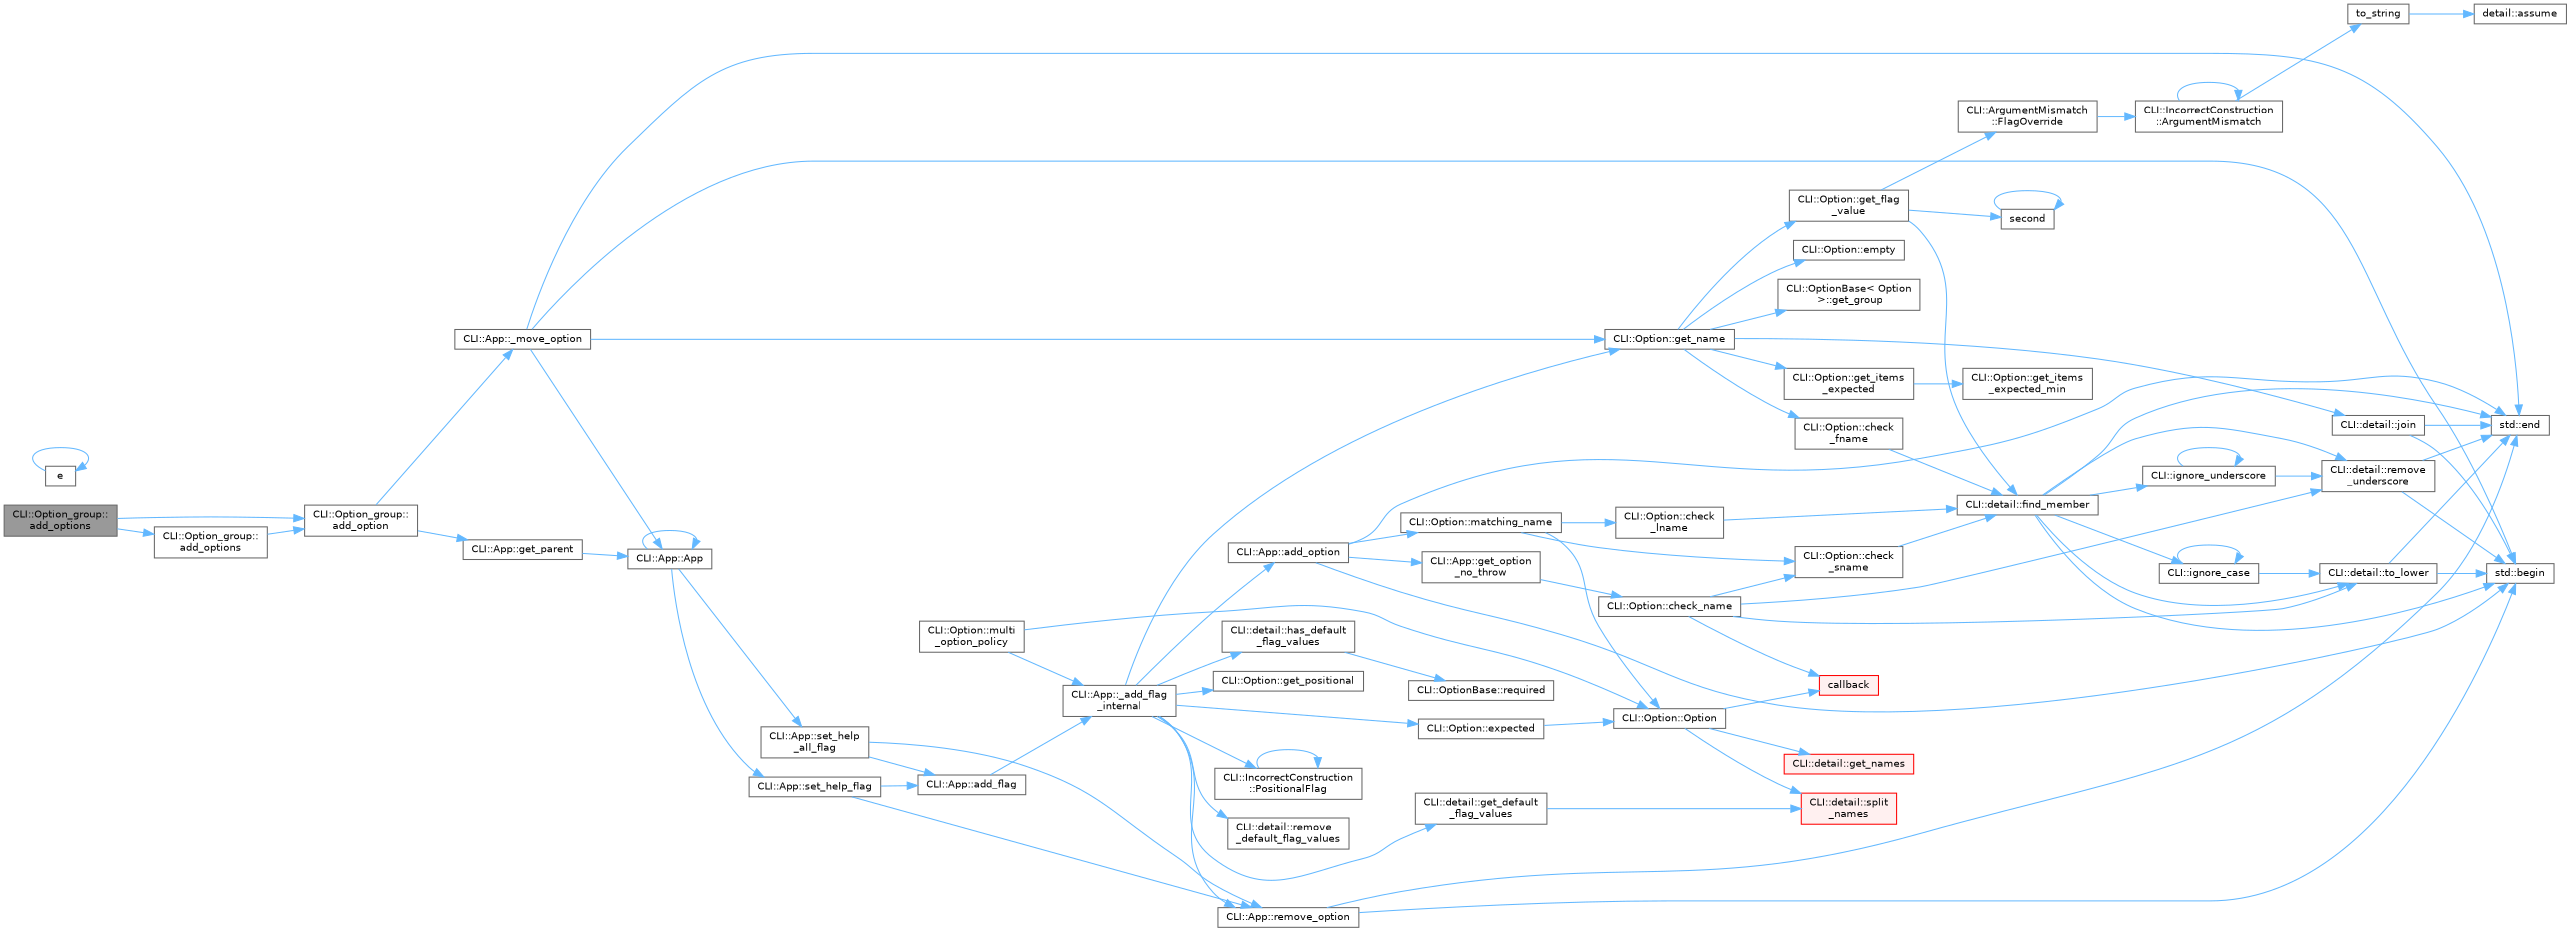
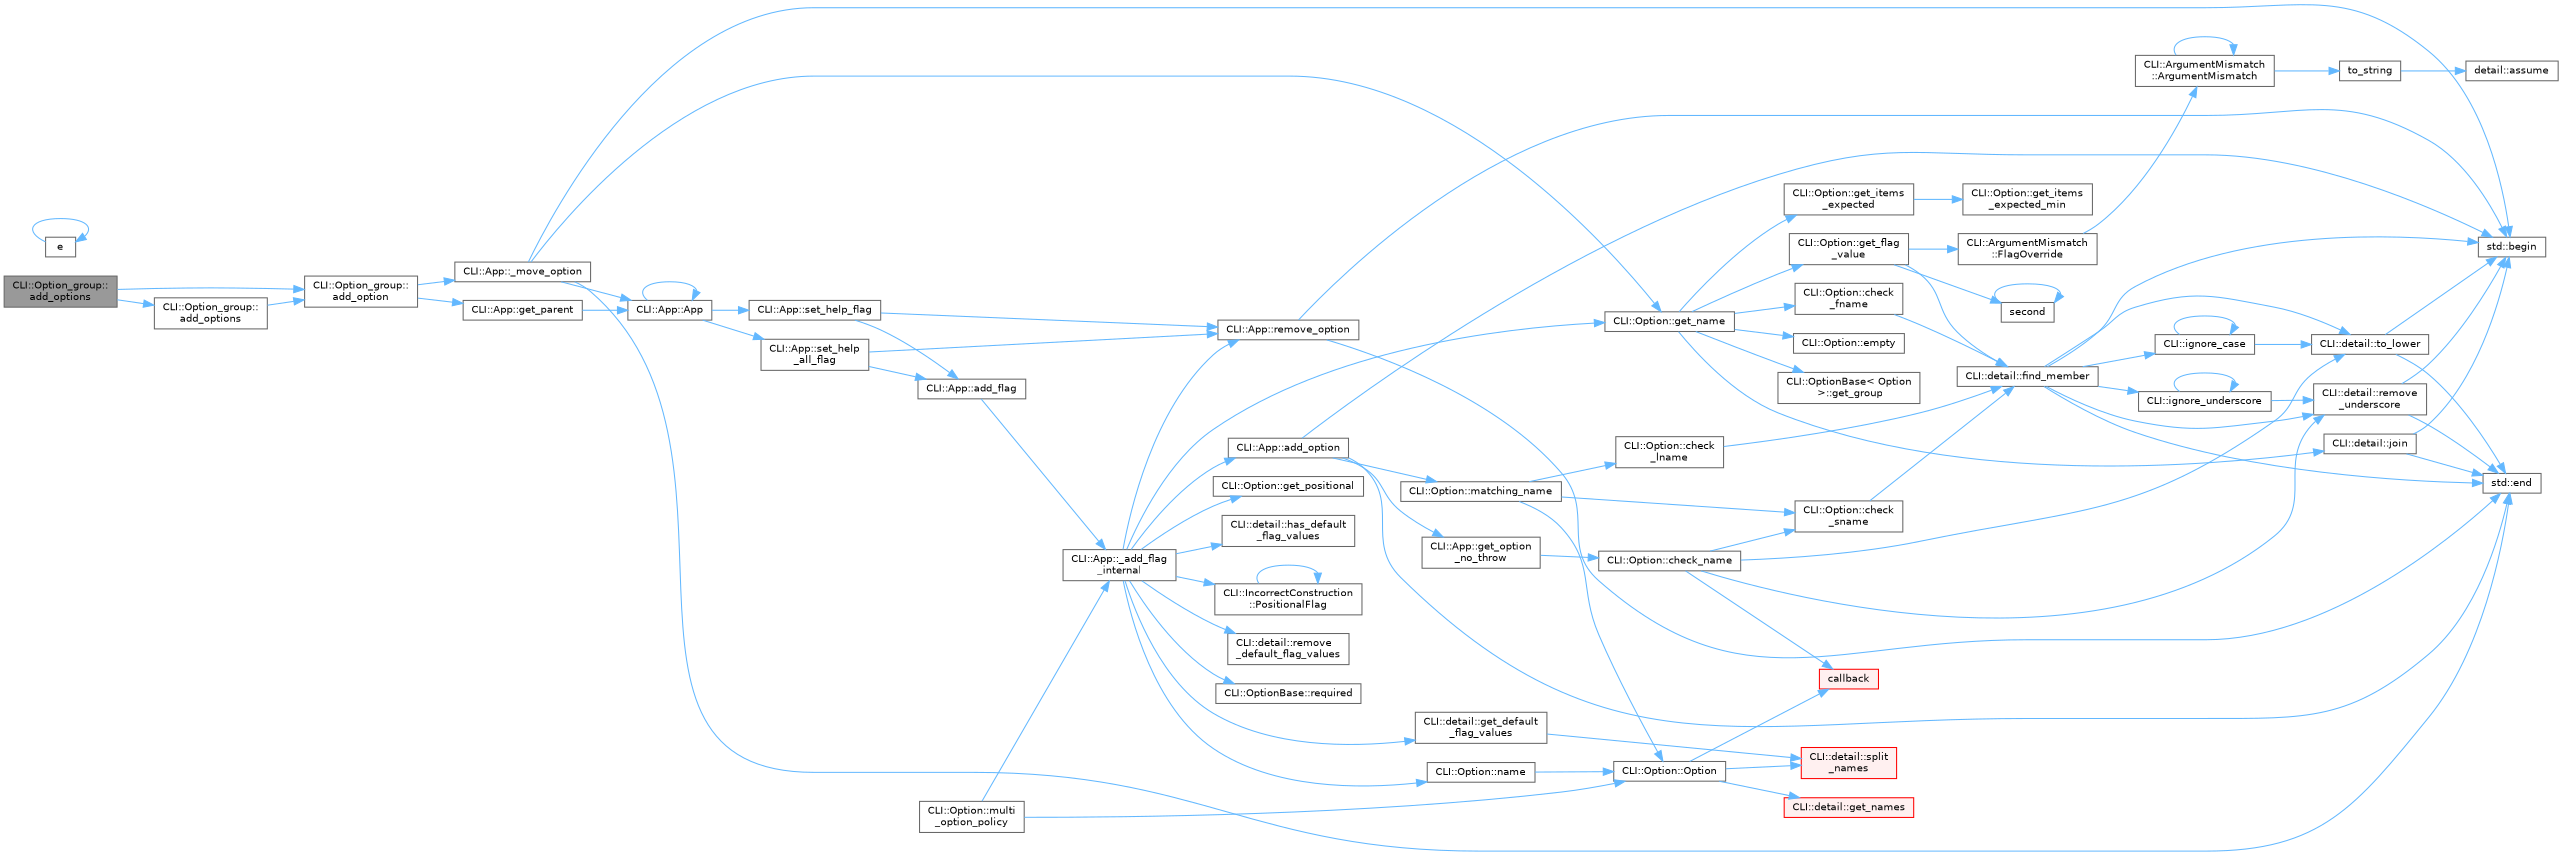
(2209, 117) -> (2205, 71)
(1390, 665) -> (1171, 637)
(1481, 729) -> (1481, 772)
